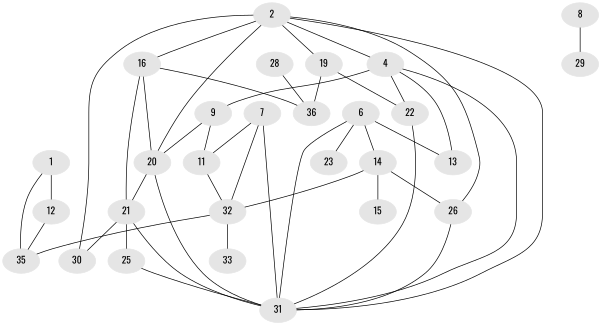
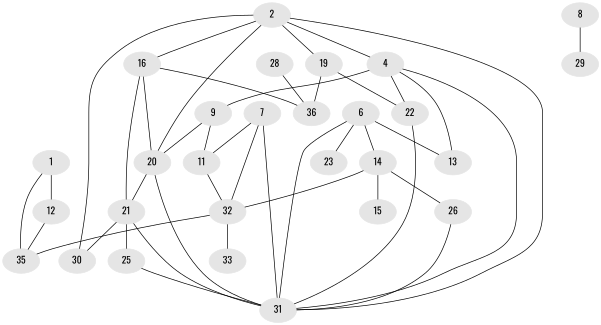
(432, 67) -> none
